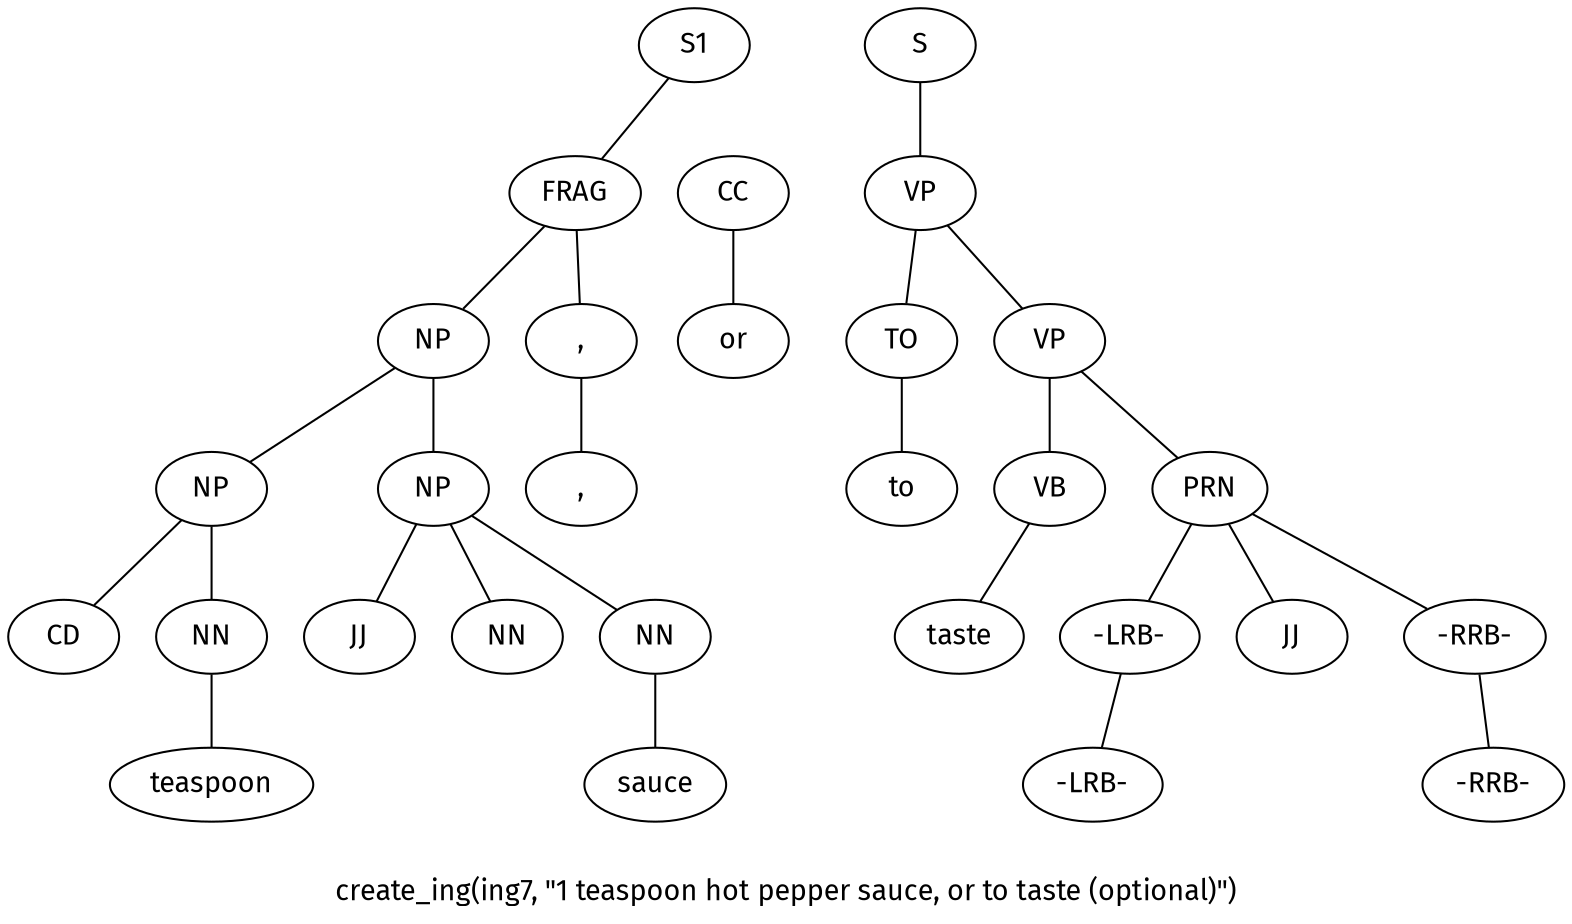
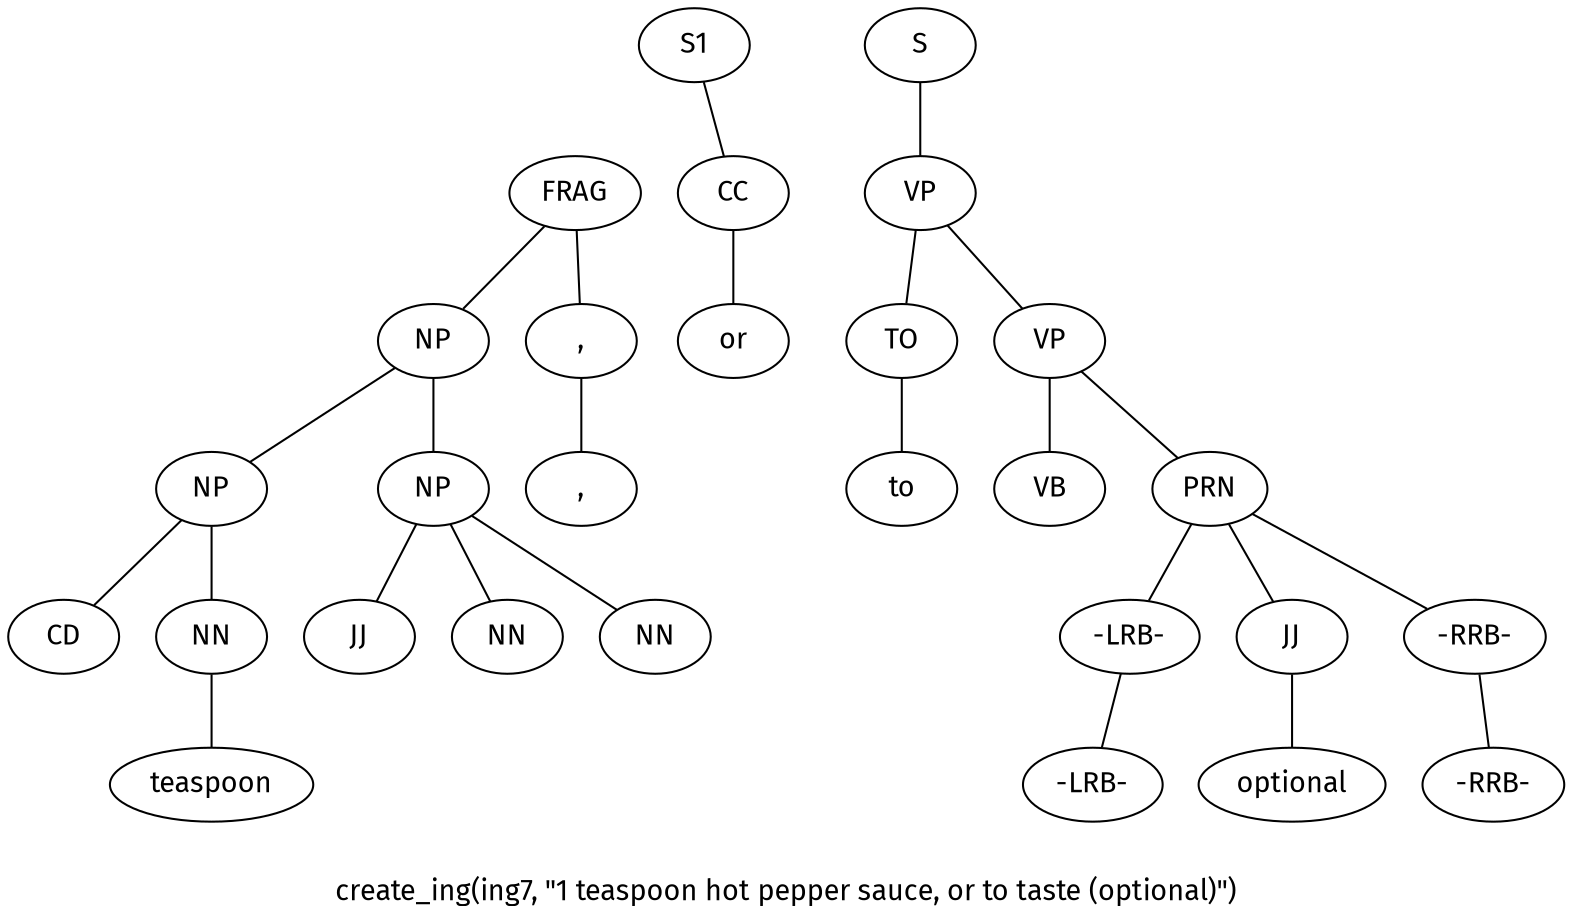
(635, 119) -> (714, 119)
(959, 637) -> none
(655, 785) -> none
none -> (1292, 785)
